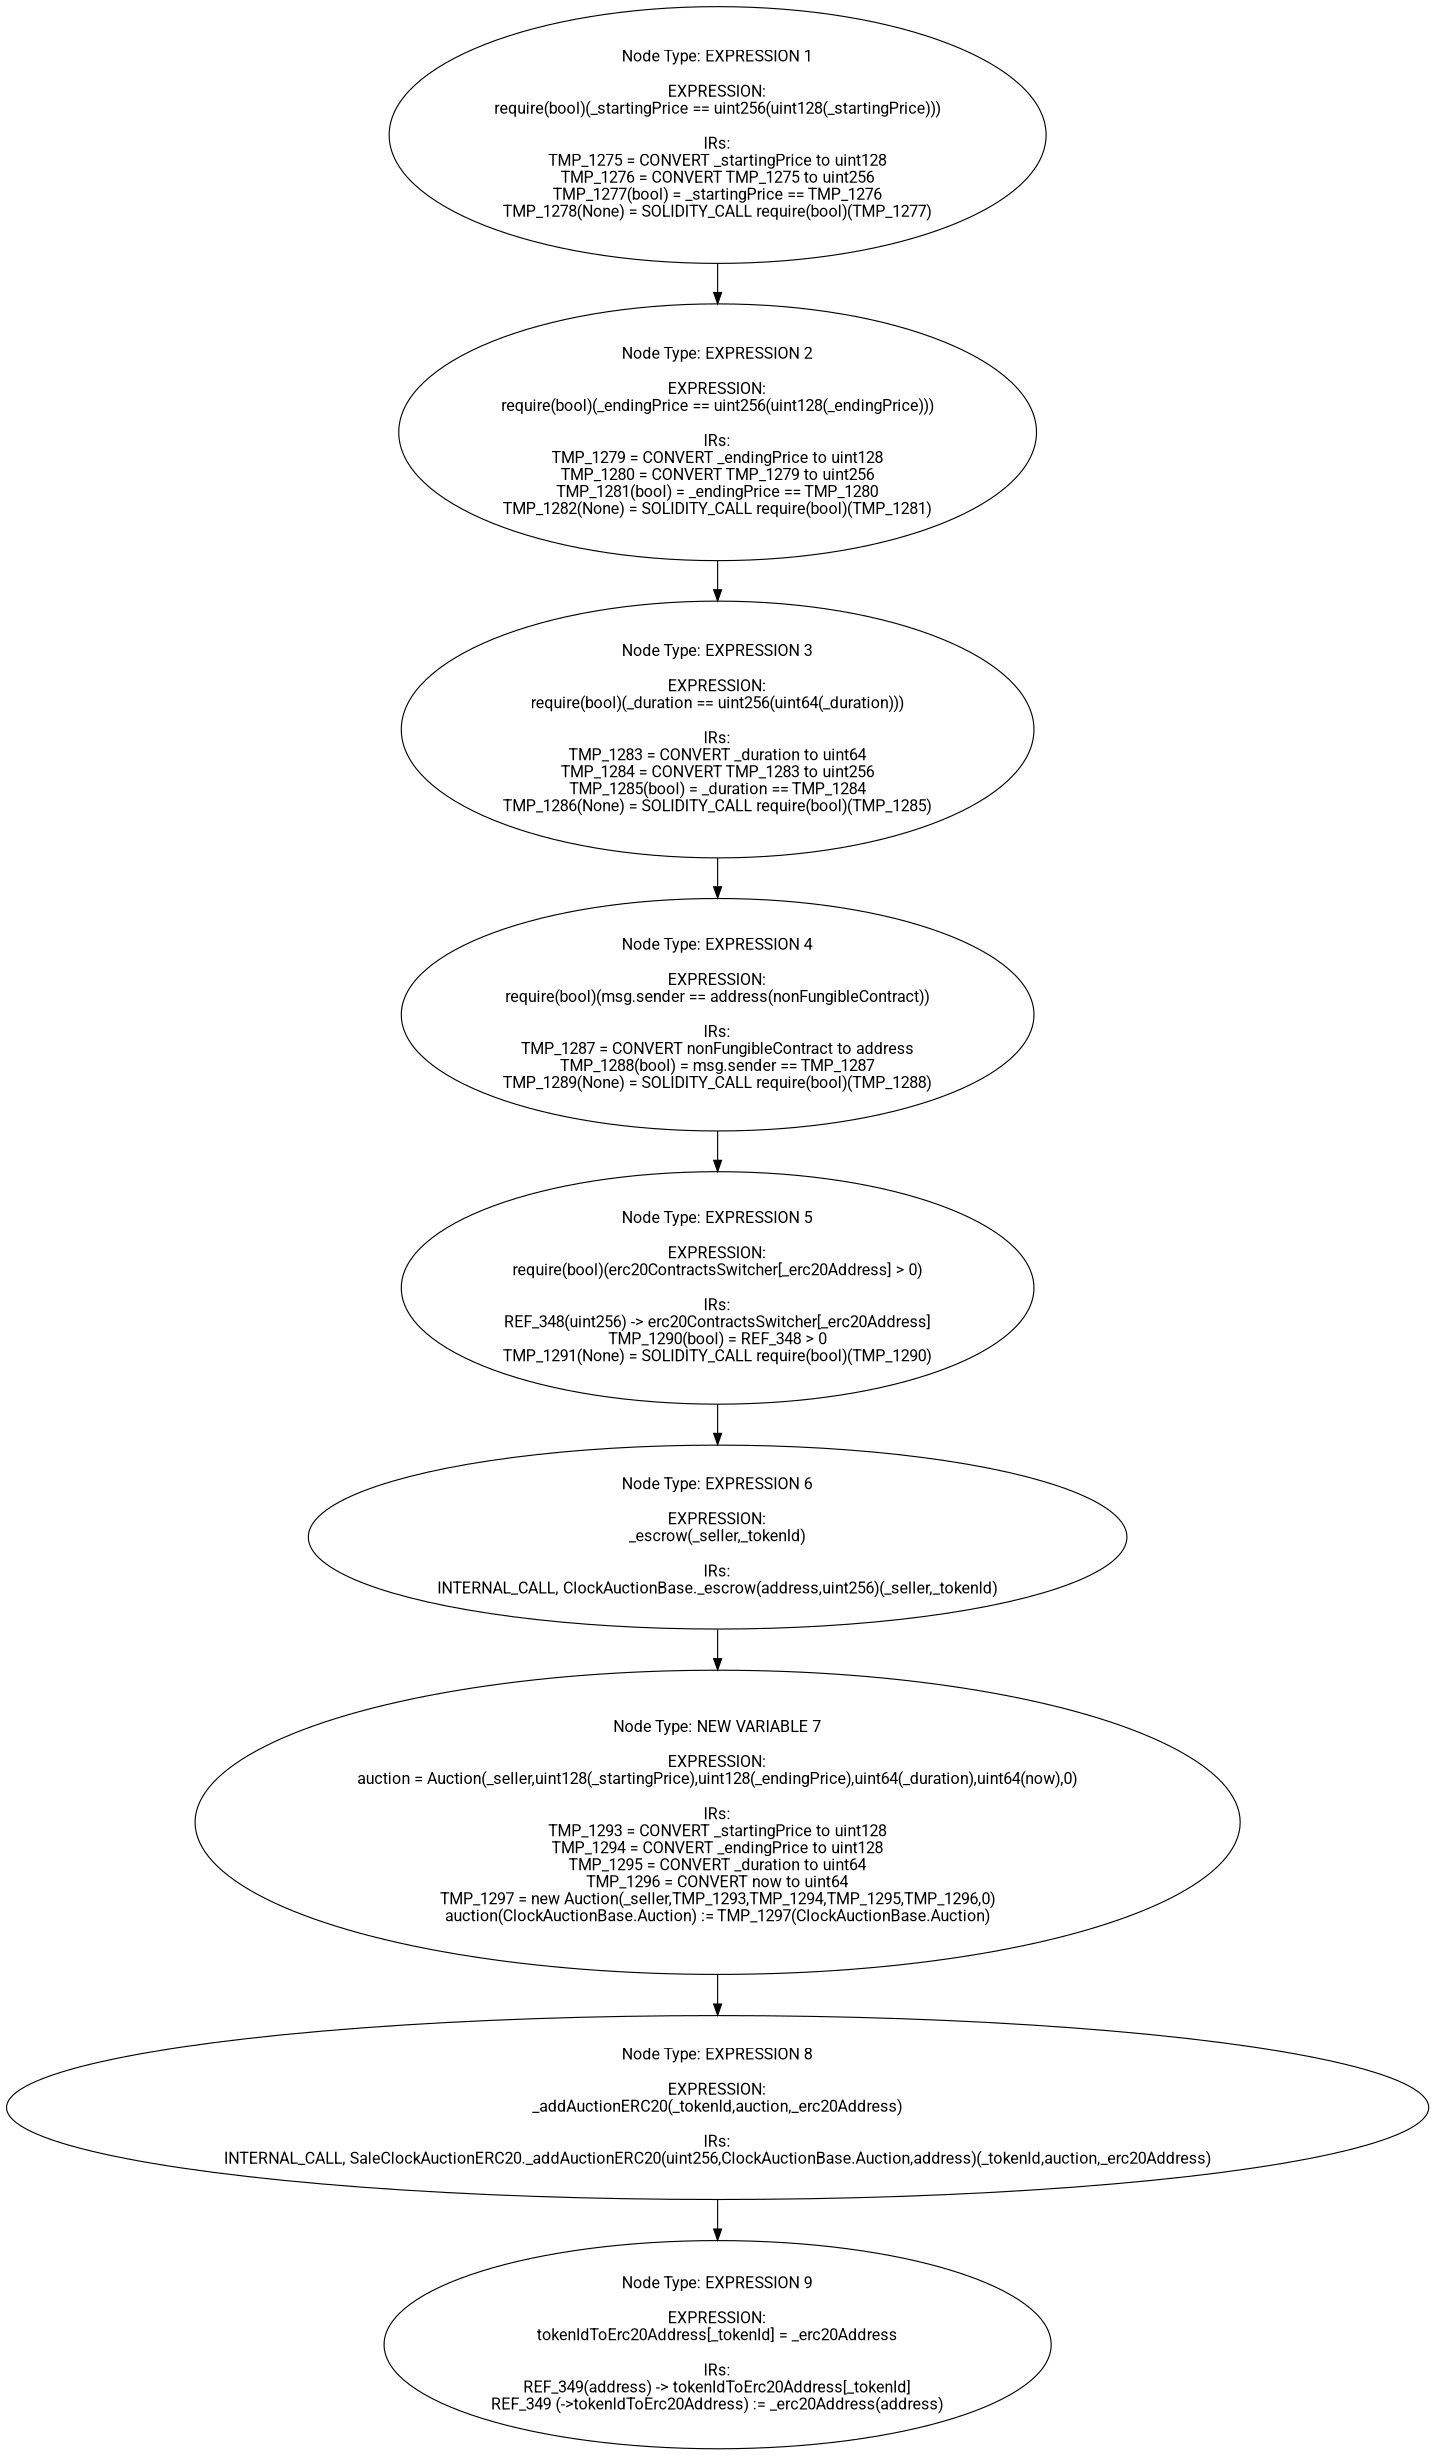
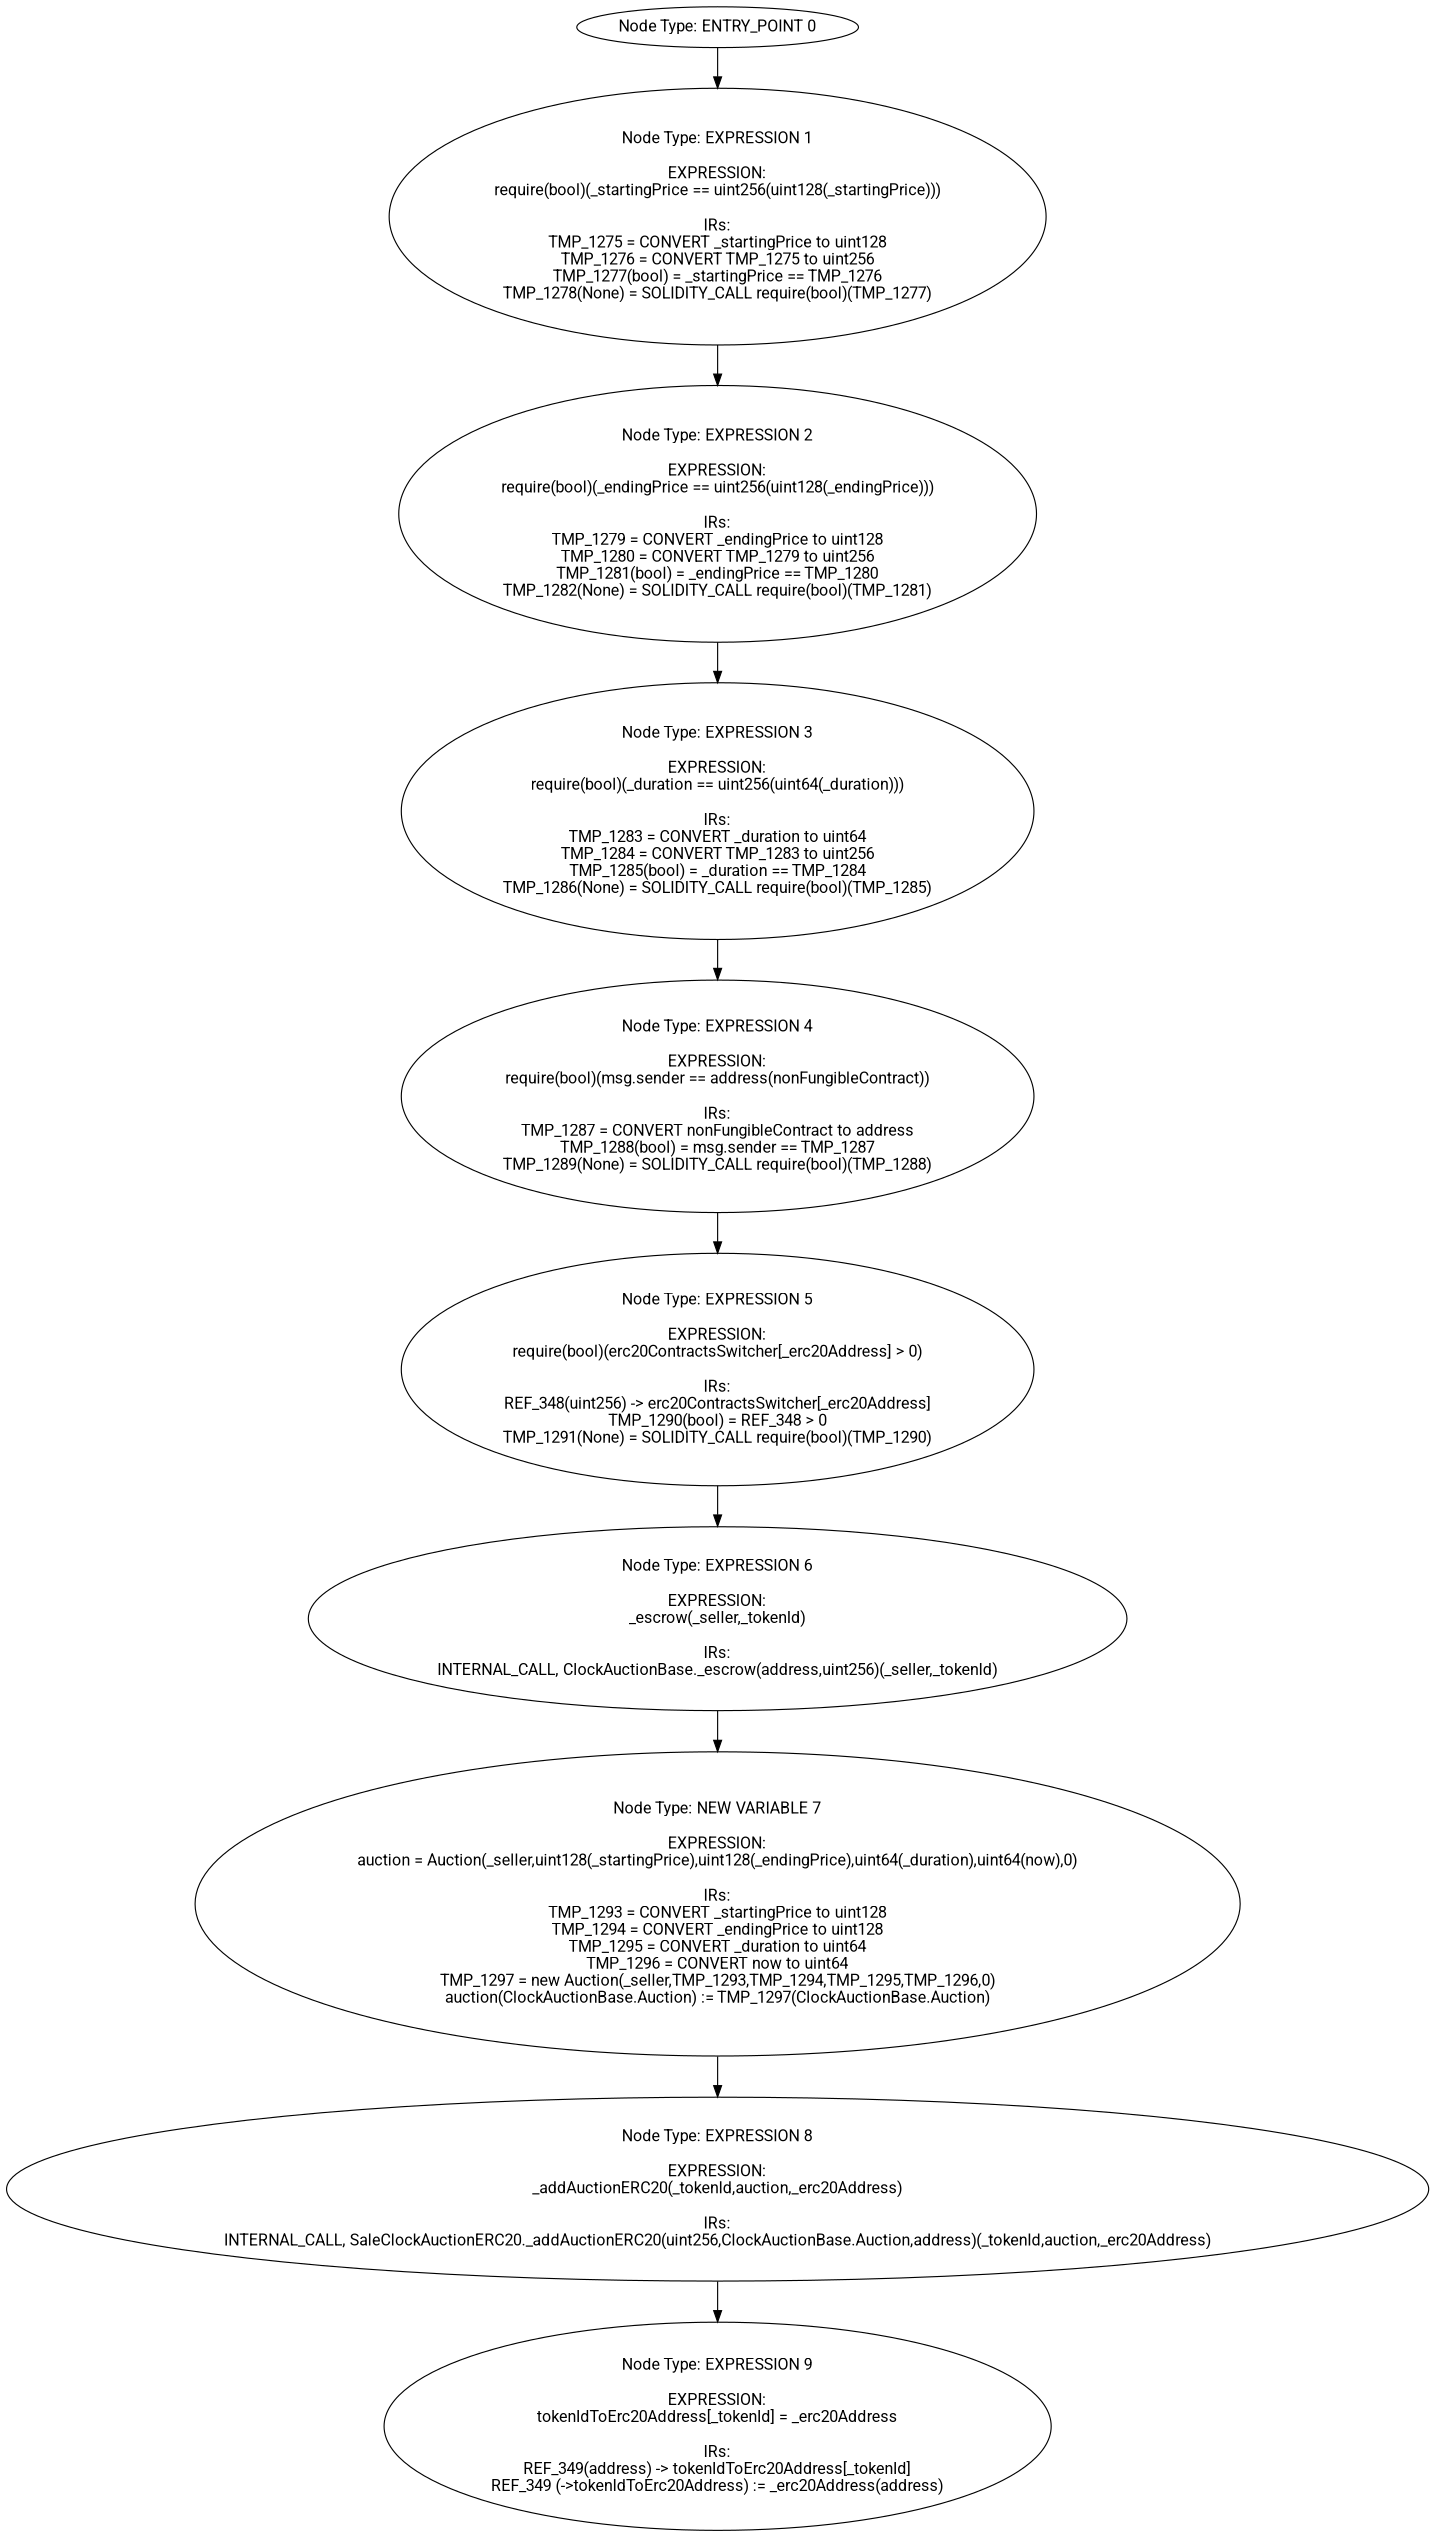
none -> (718, 27)
